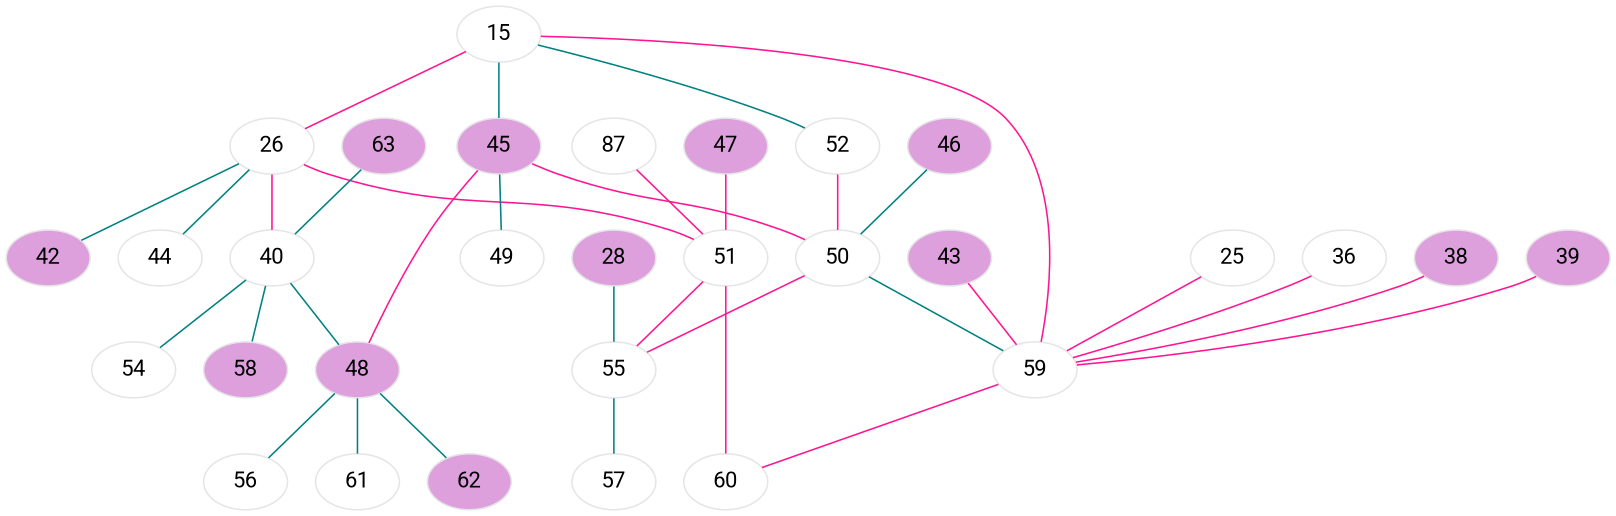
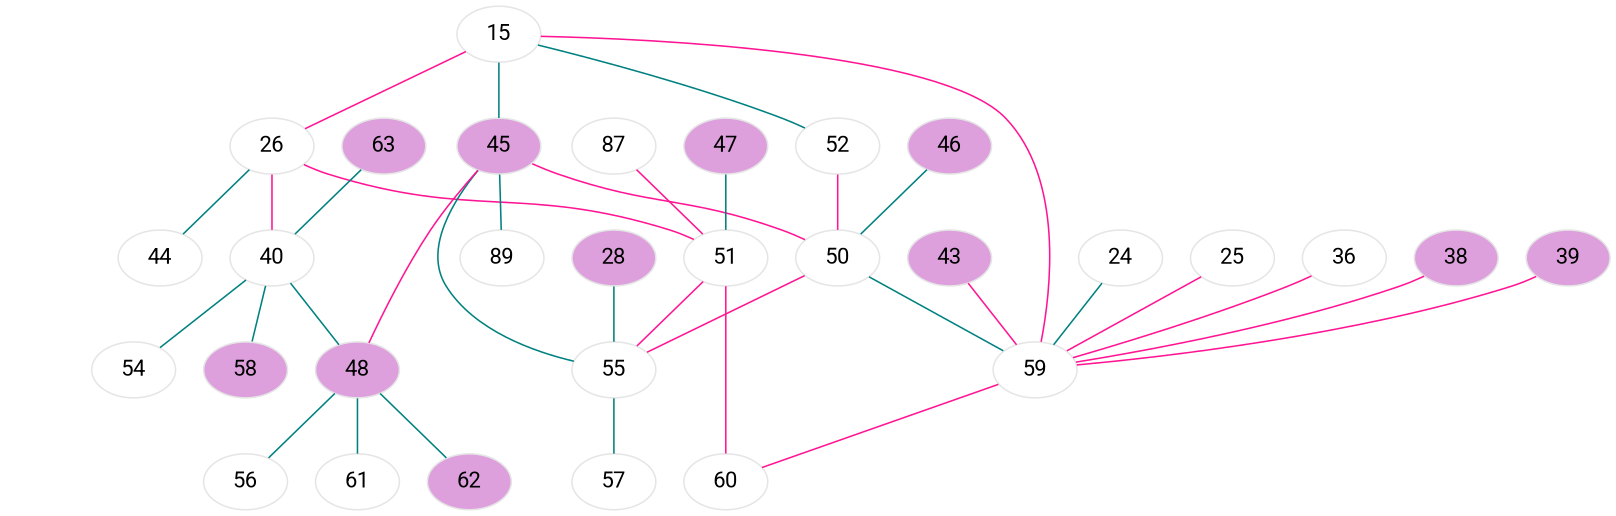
(726, 202) -> (726, 202)
(48, 258) -> none
(502, 258) -> (502, 258)
none -> (1121, 258)
none -> (453, 296)
